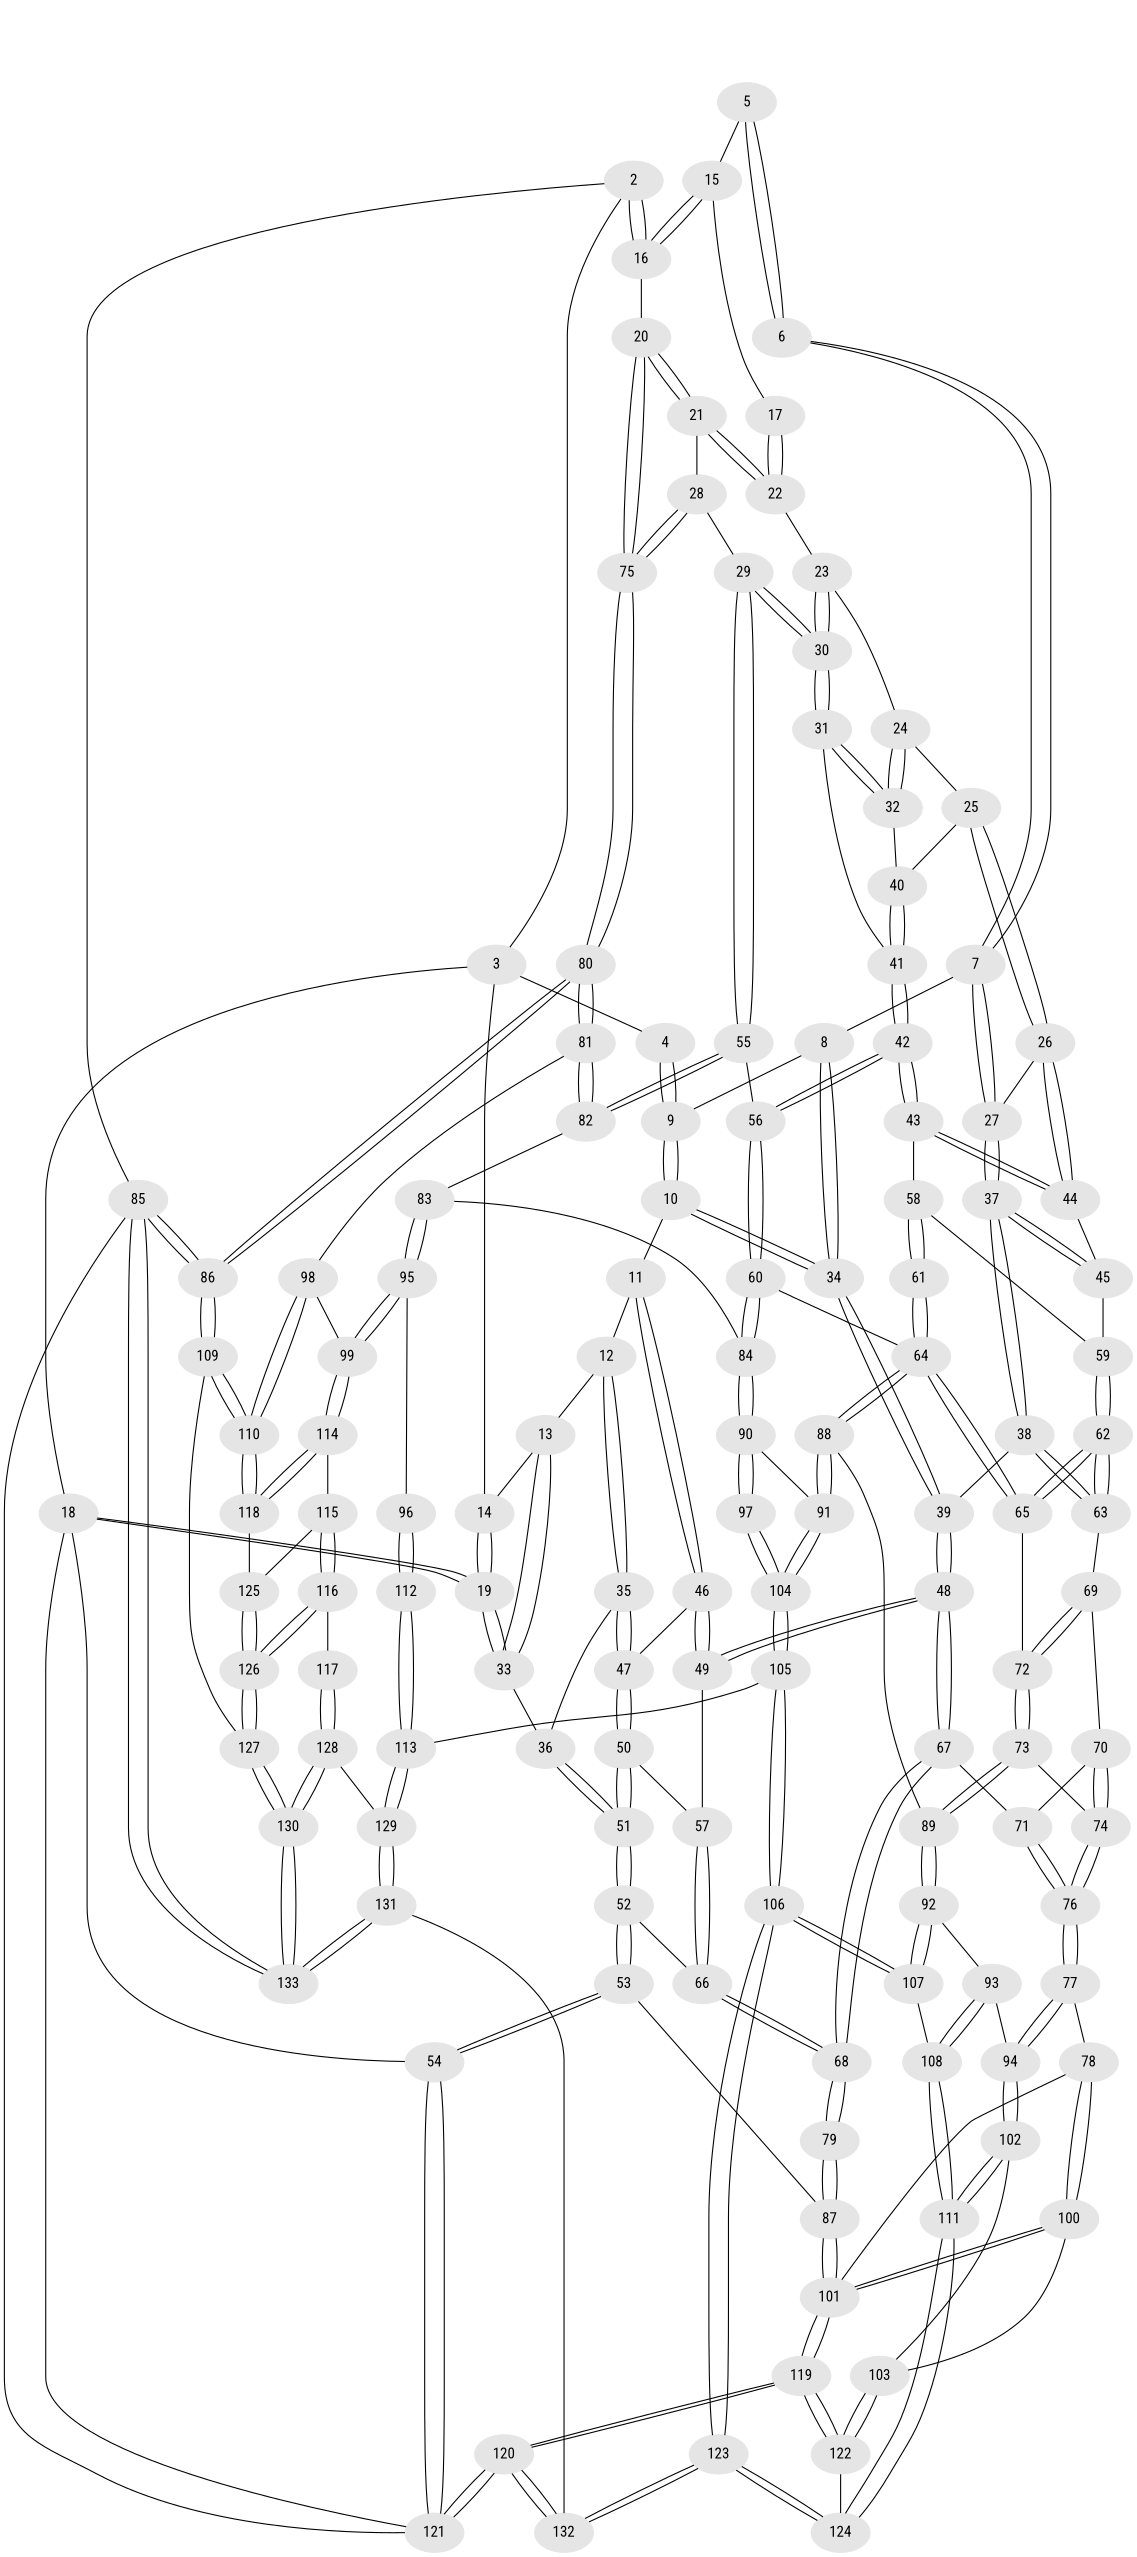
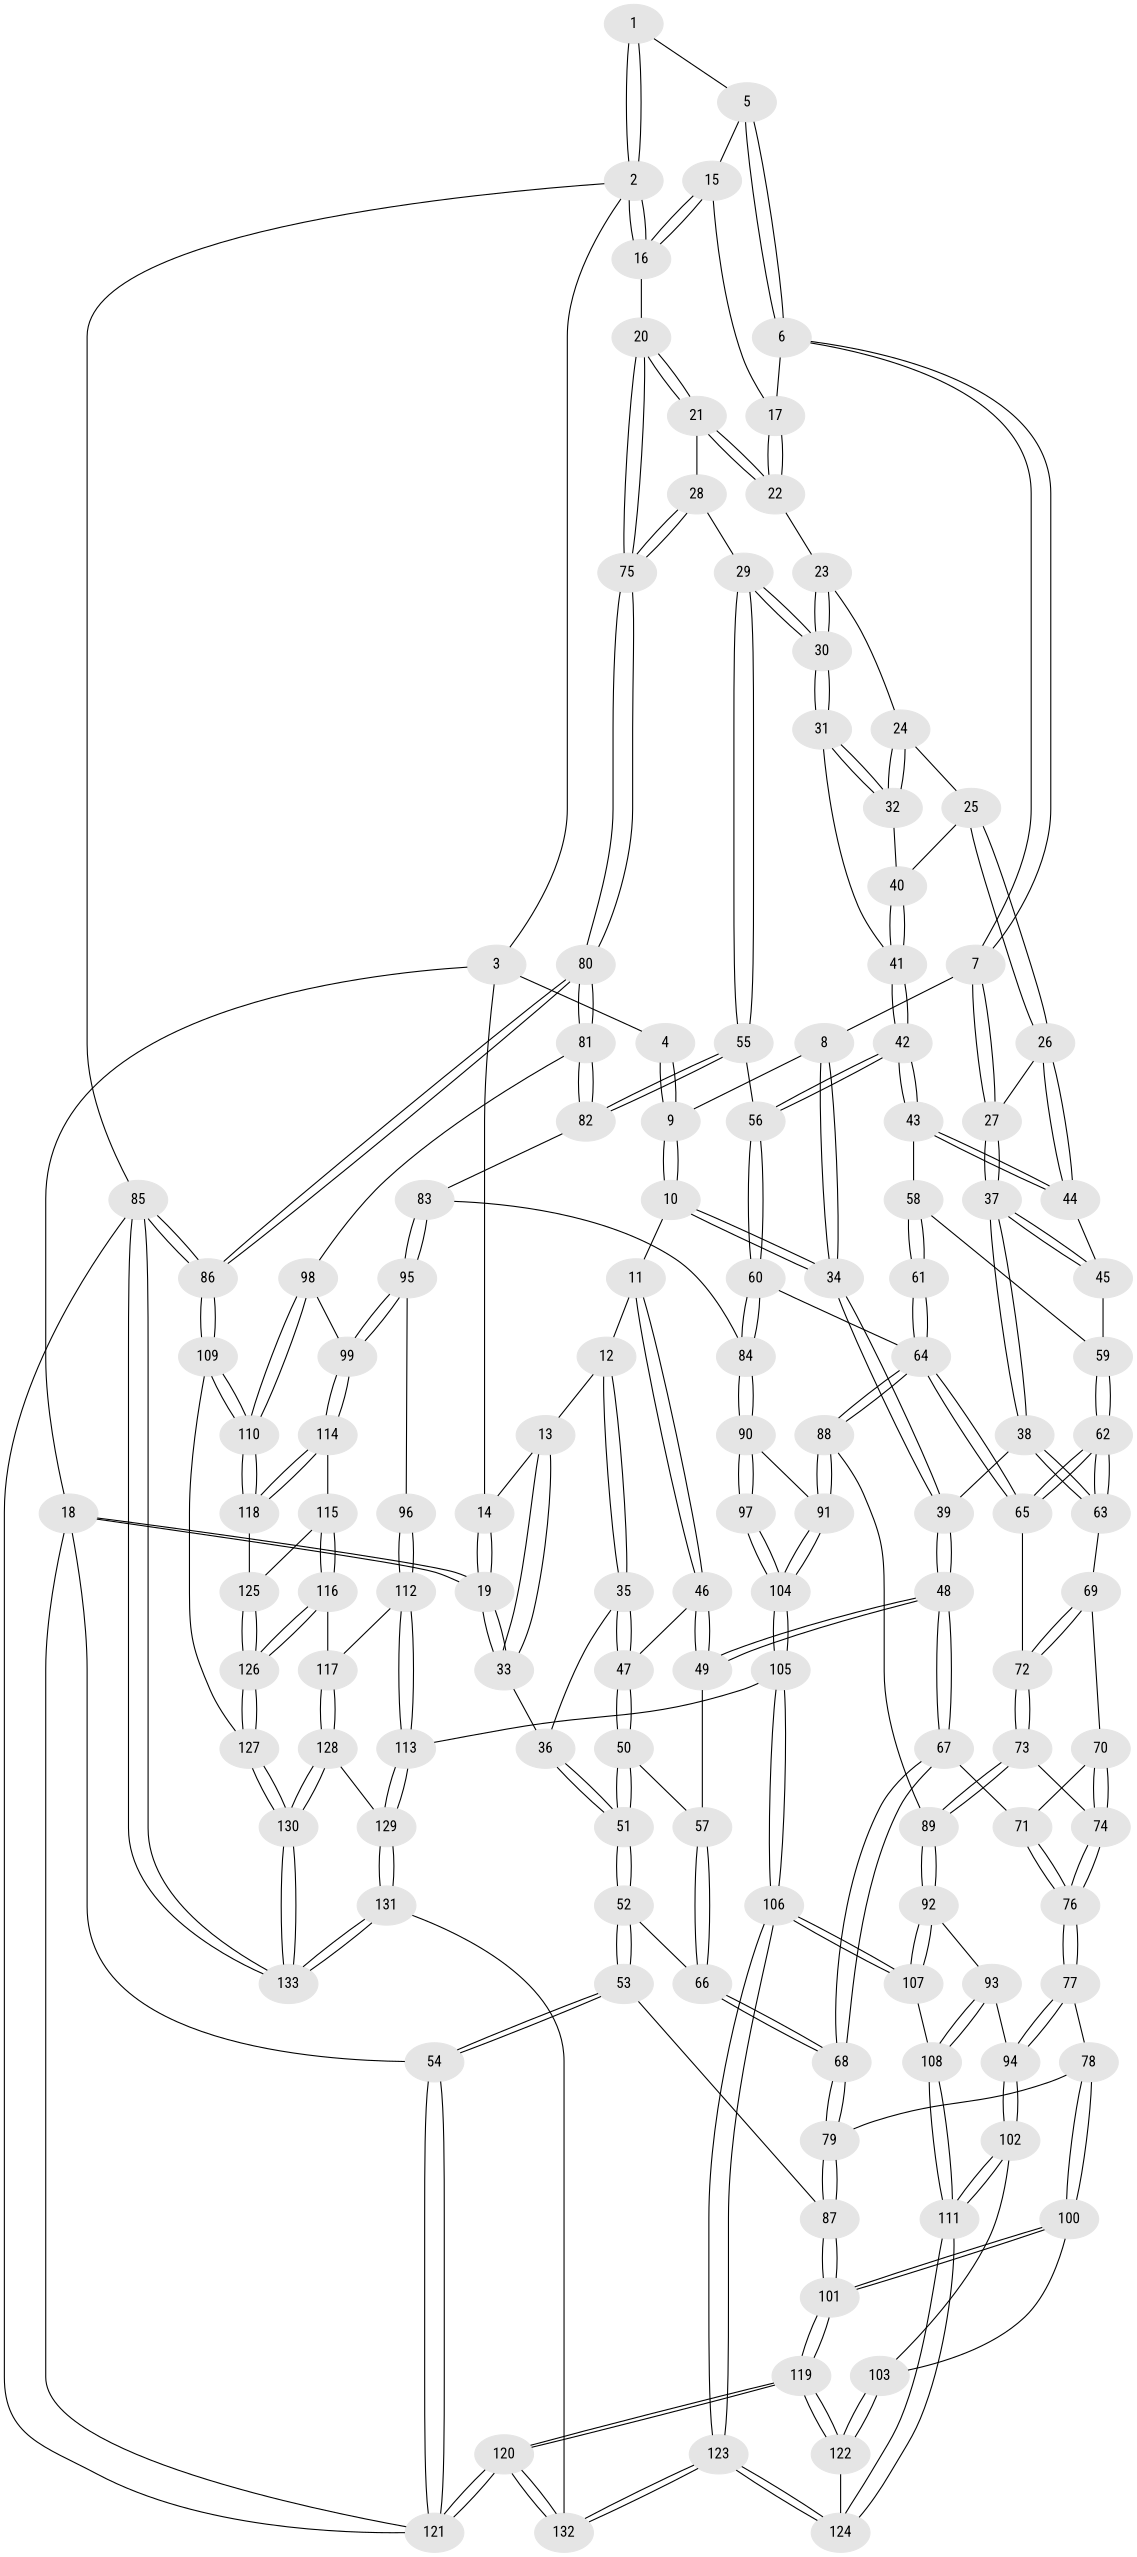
none -> (634, 24)
none -> (779, 377)
none -> (367, 1631)
(942, 2151) -> (960, 2103)
